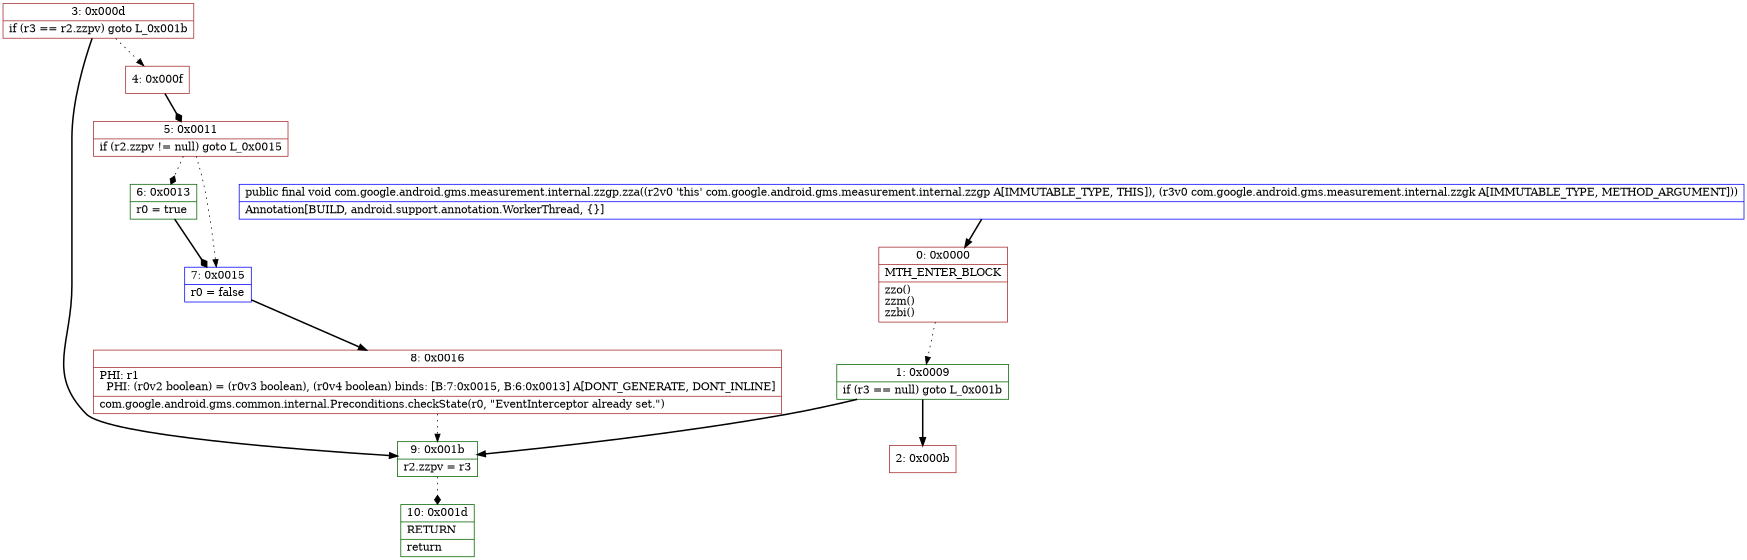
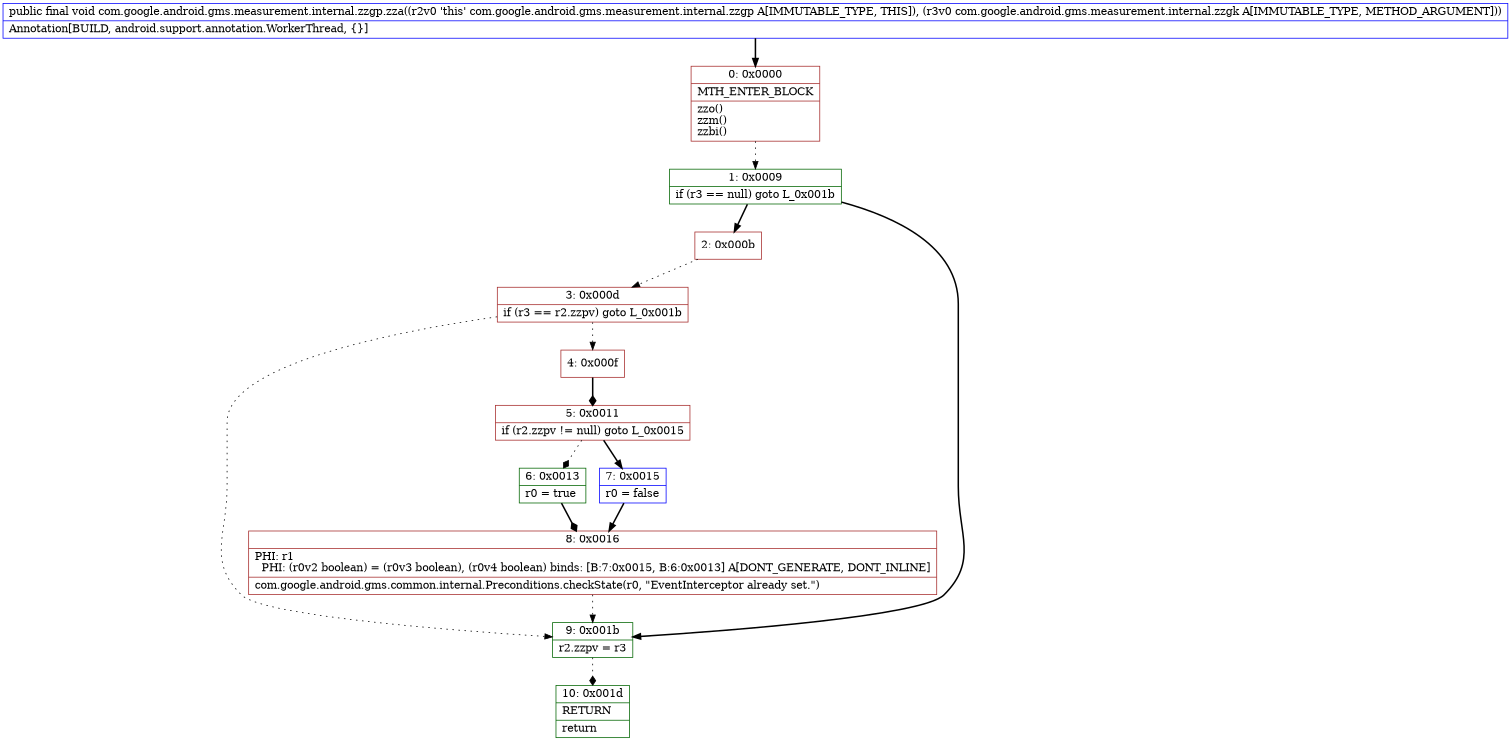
(208, 207) -> (611, 451)
(188, 239) -> (567, 513)
none -> (668, 272)
(66, 381) -> (225, 514)
